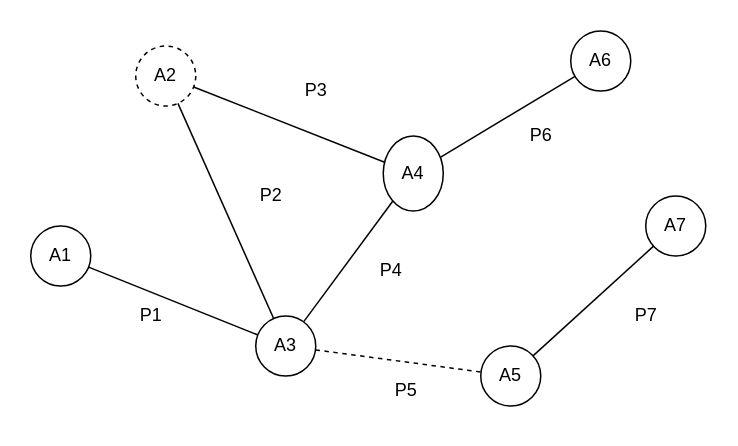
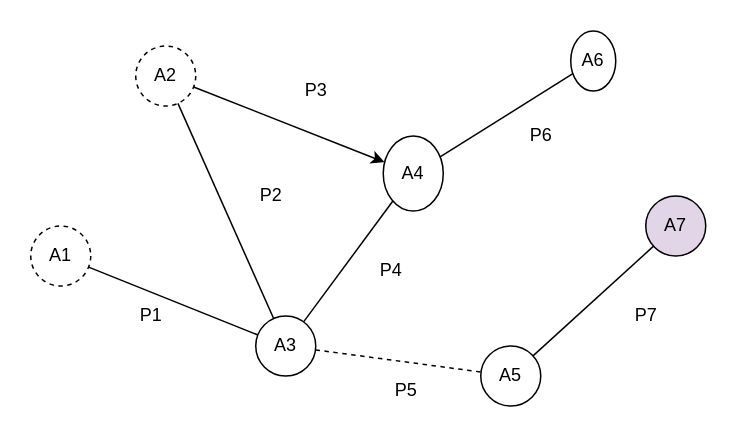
(601, 61) -> (593, 61)
(377, 159) -> (374, 158)
(676, 226) -> (676, 226)
(61, 256) -> (61, 256)
